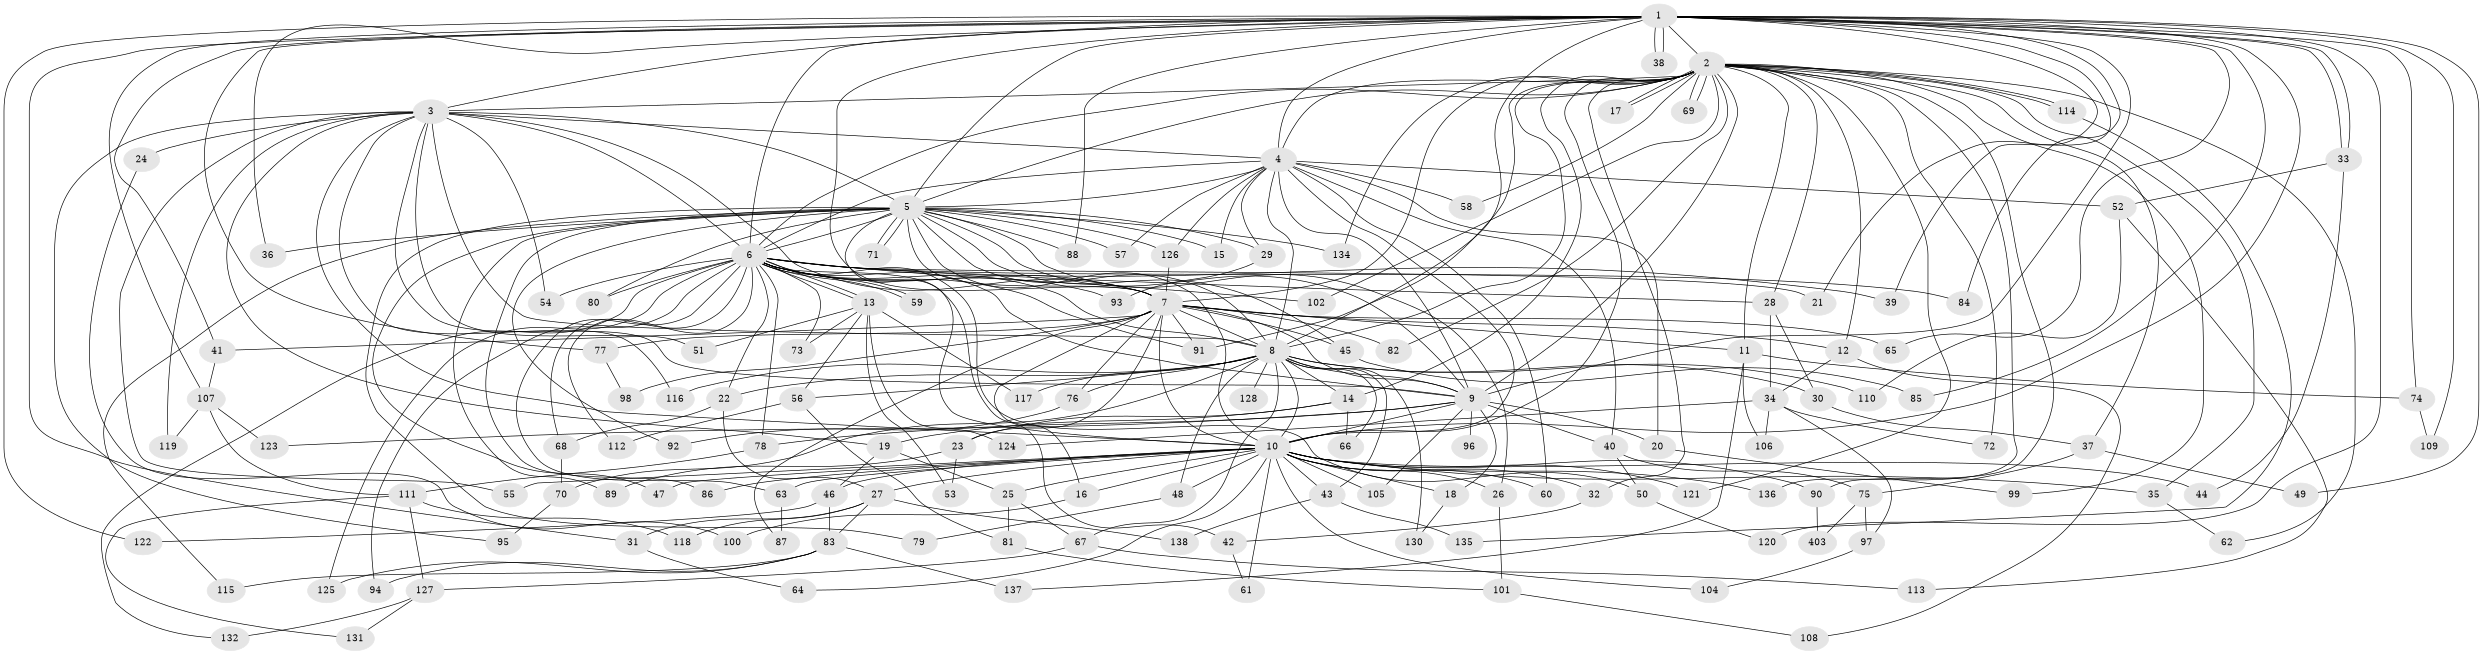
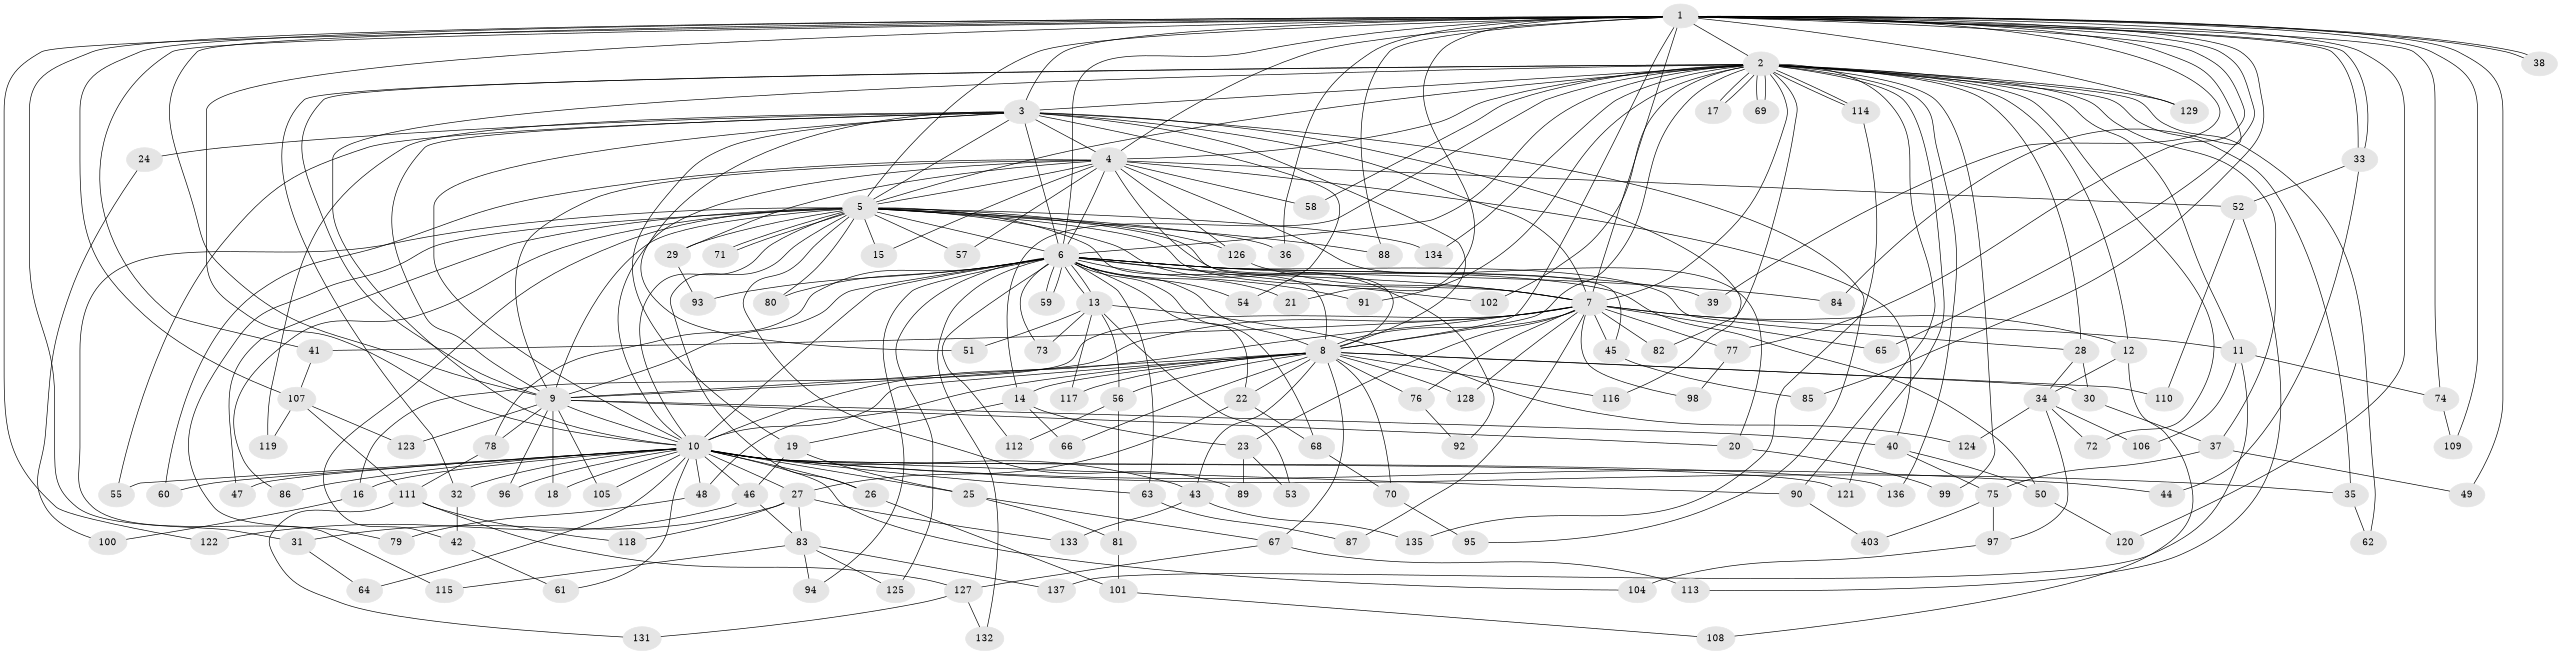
none -> (2190, 112)
(1182, 327) -> (1526, 350)
none -> (597, 465)
(1180, 543) -> (1069, 543)
(1414, 543) -> none
